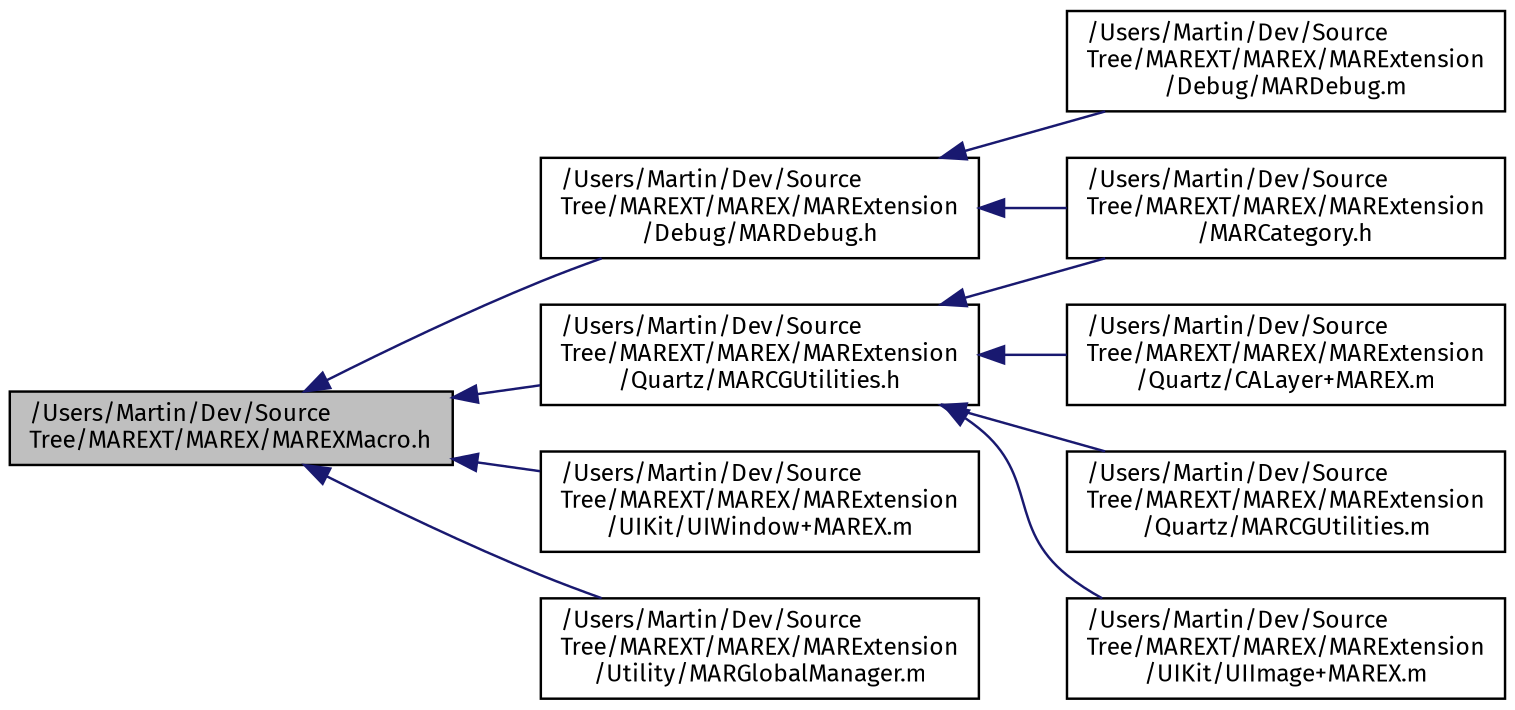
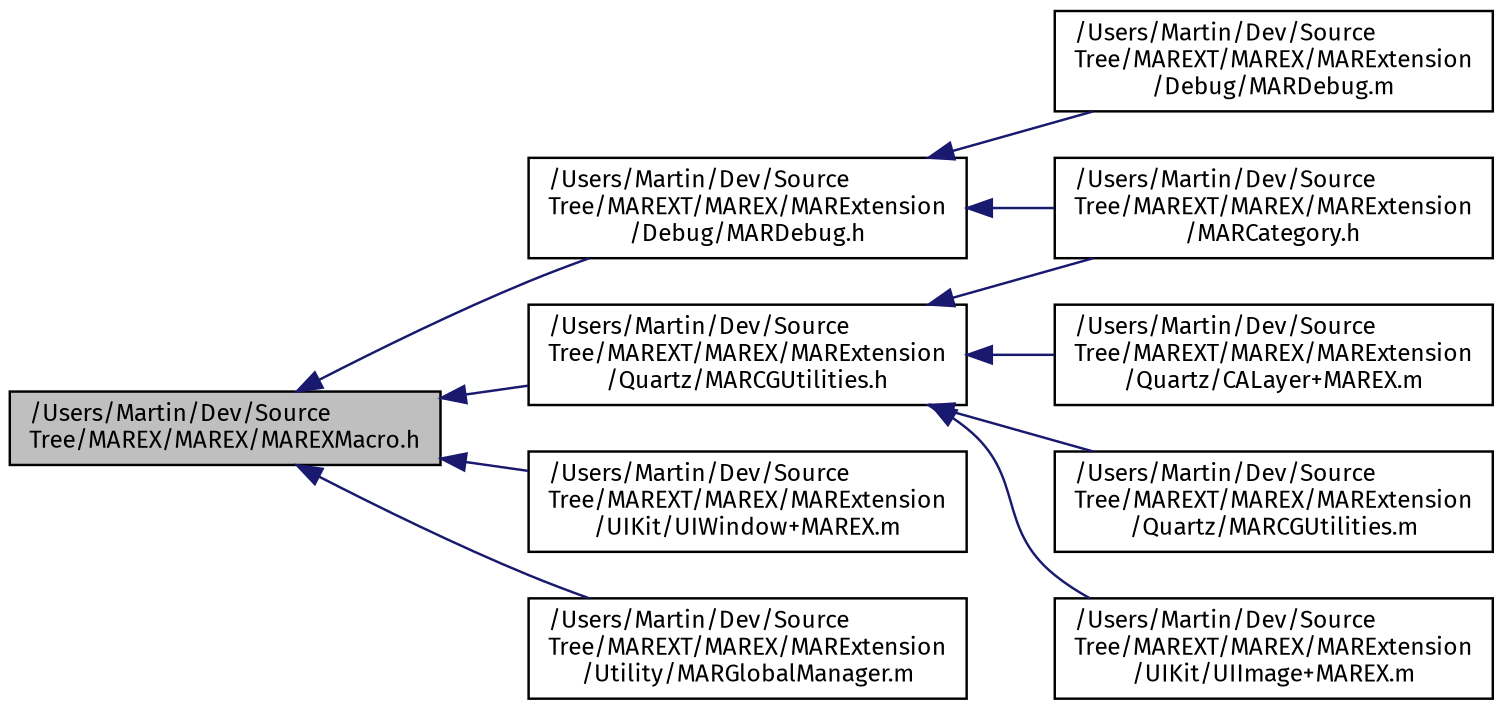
(231, 428) -> (225, 428)
